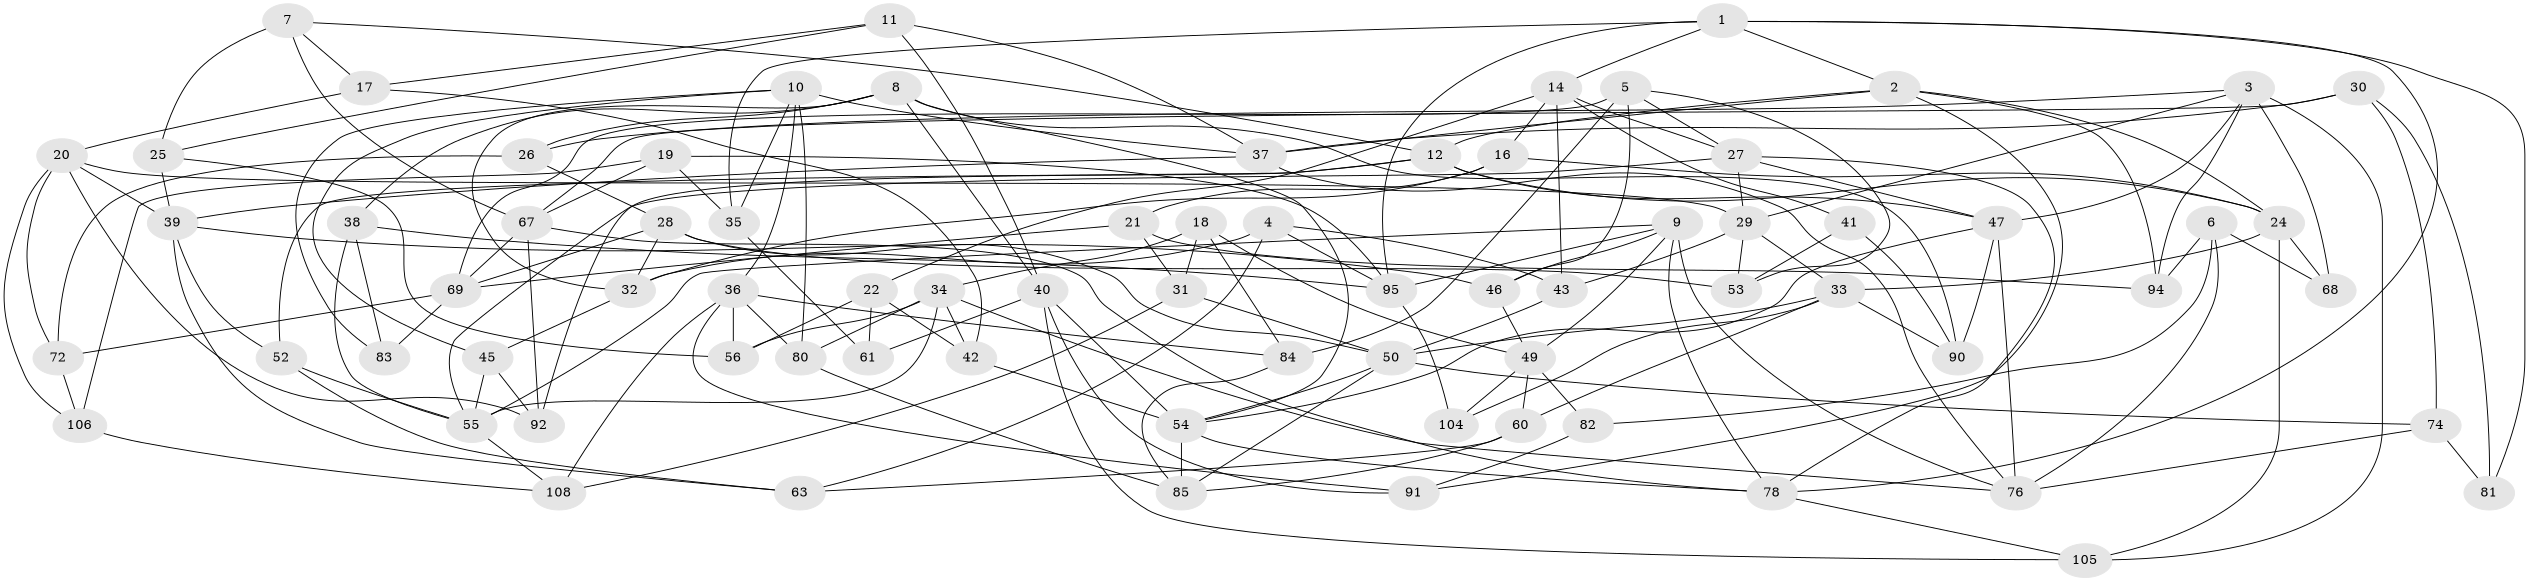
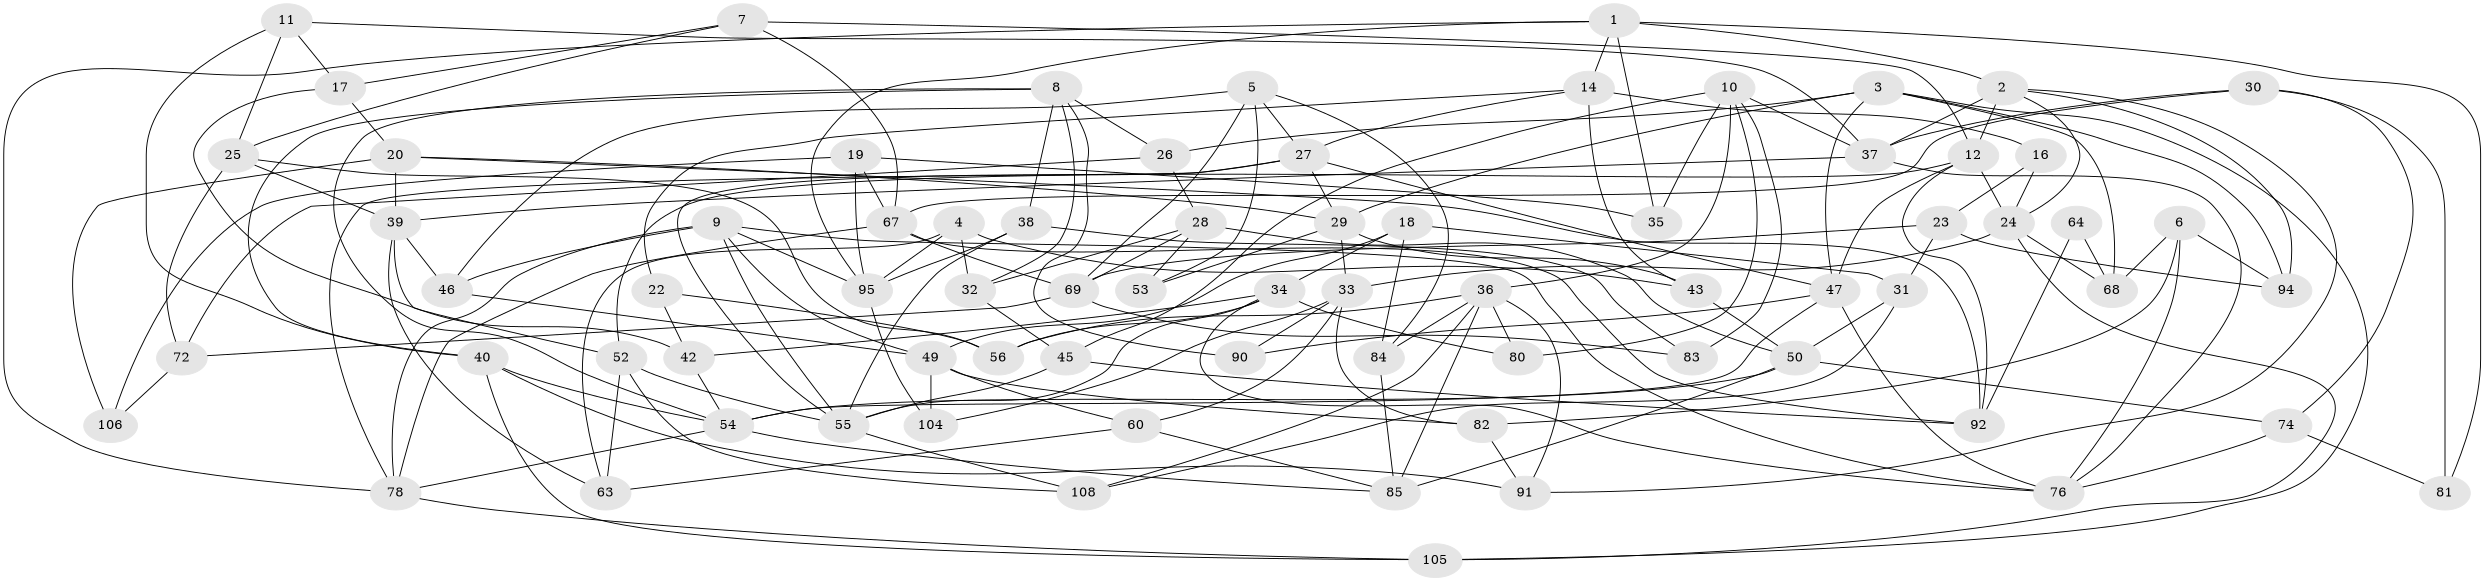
(1045, 213) -> none
(1134, 223) -> (1942, 223)
(1850, 223) -> none
none -> (2077, 223)
(27, 256) -> (176, 251)
(1647, 325) -> (1347, 377)
(868, 358) -> none
(980, 428) -> (1442, 388)
(317, 469) -> (827, 473)
